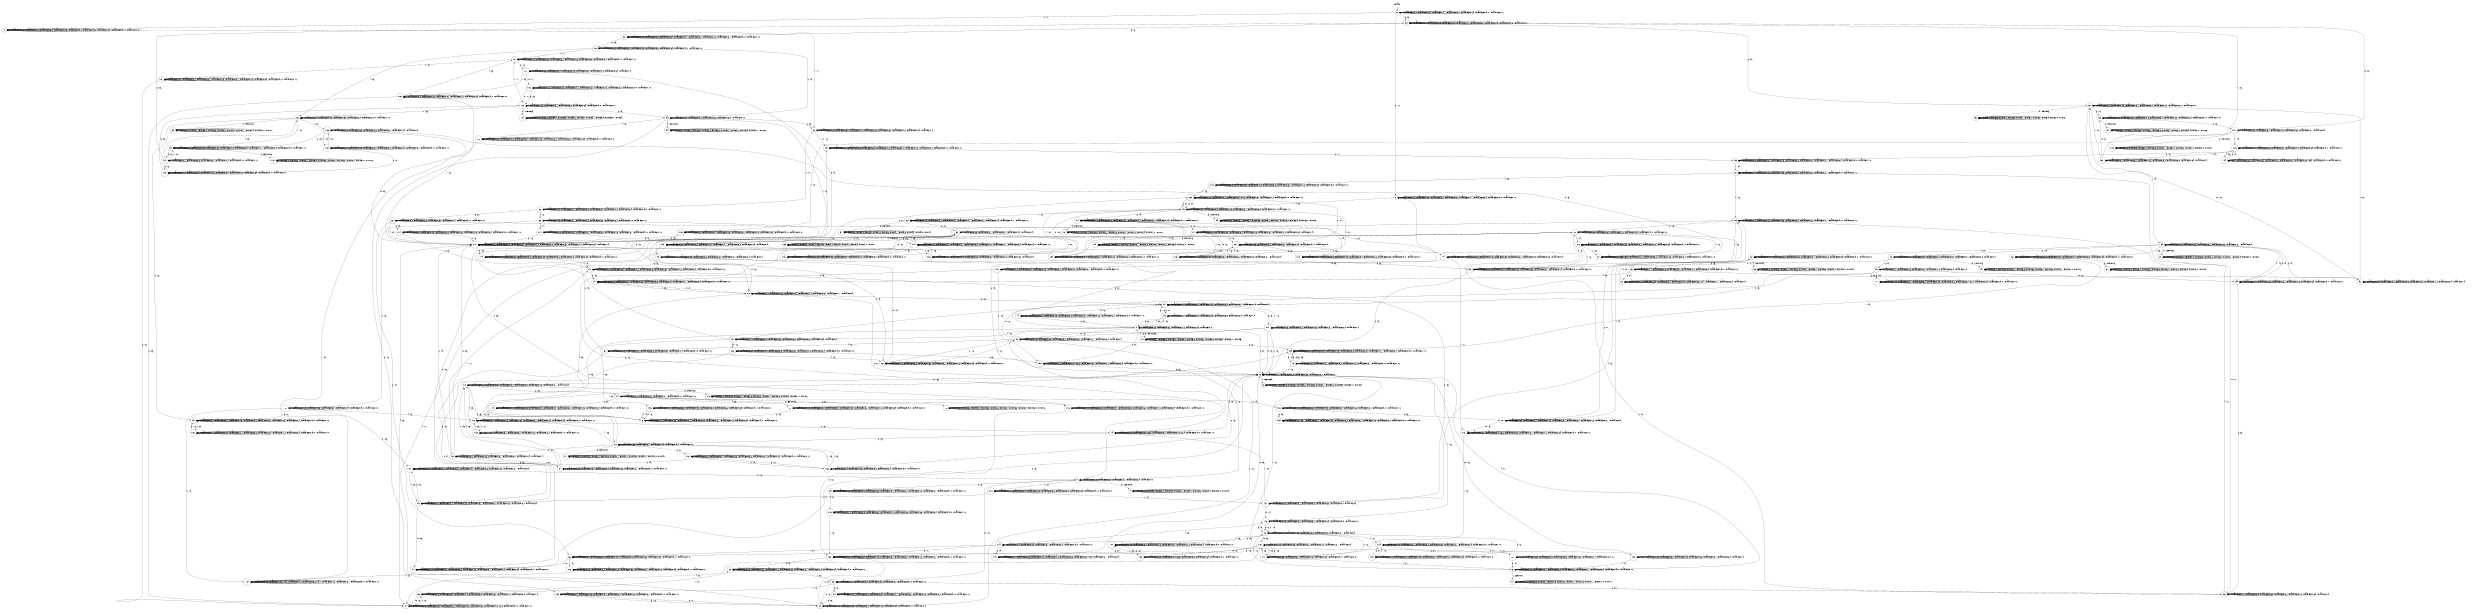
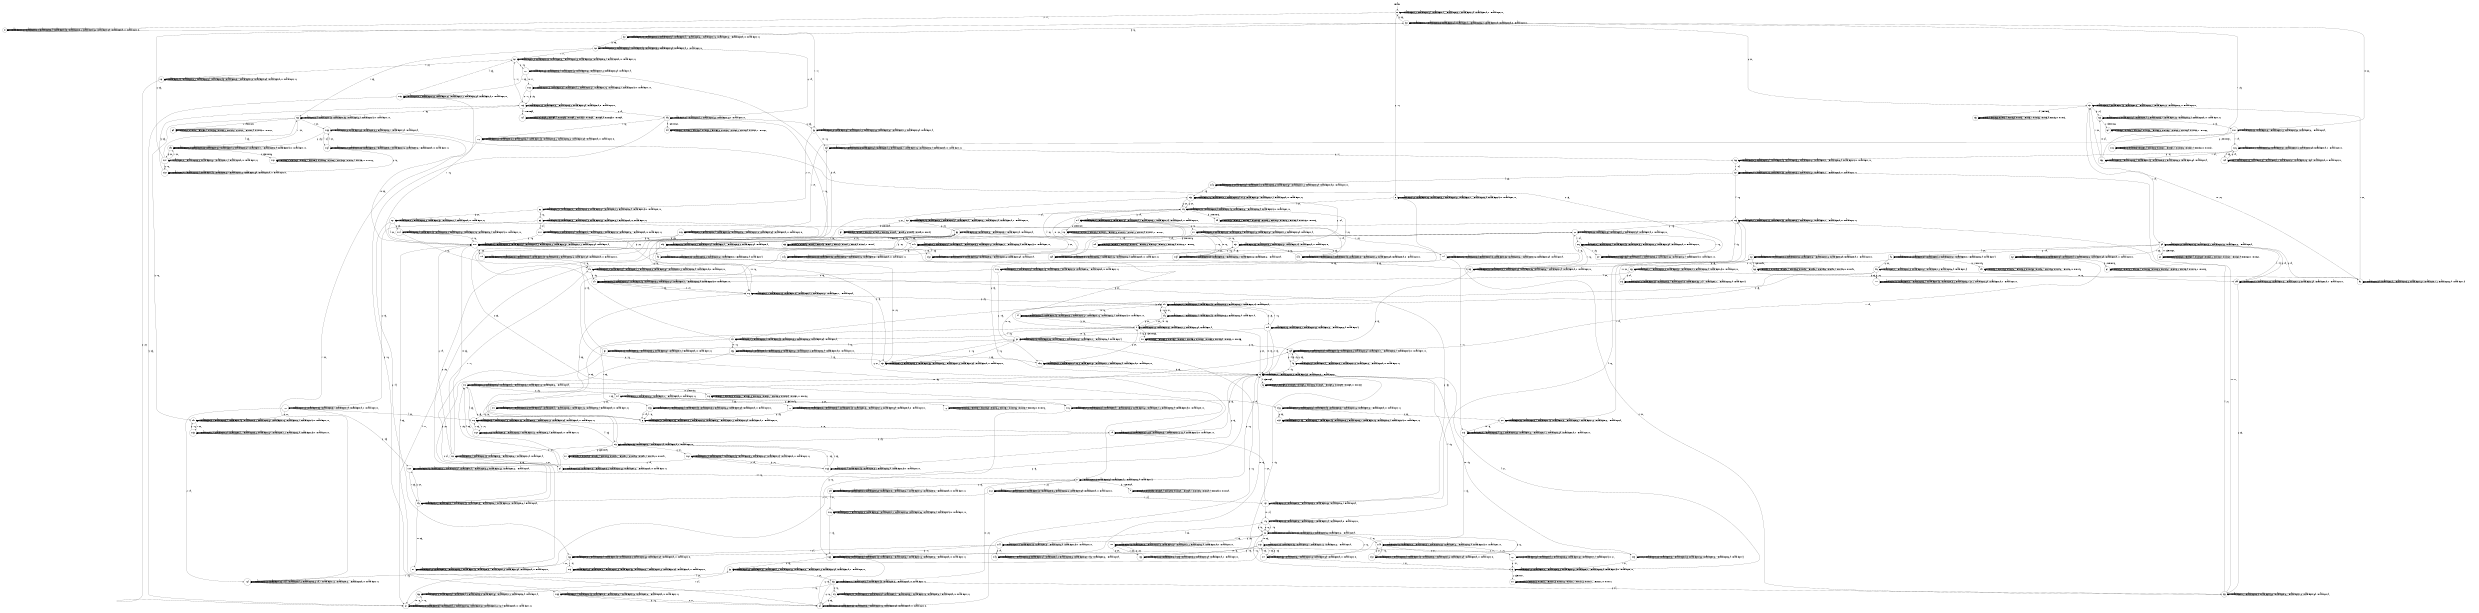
(1403, 16) -> (1400, 20)
(1615, 265) -> none
(1087, 379) -> (1212, 478)
